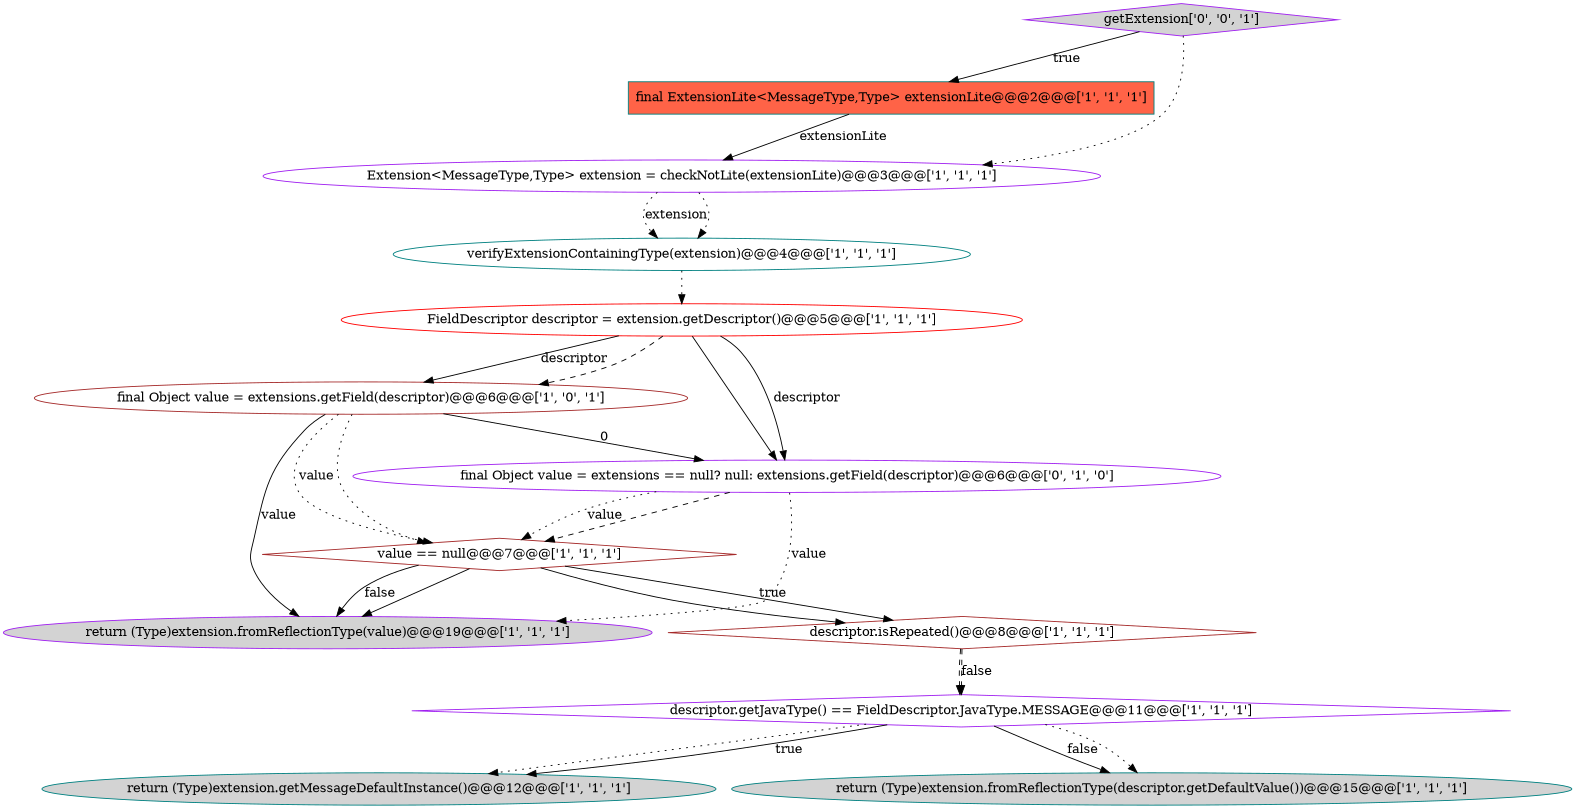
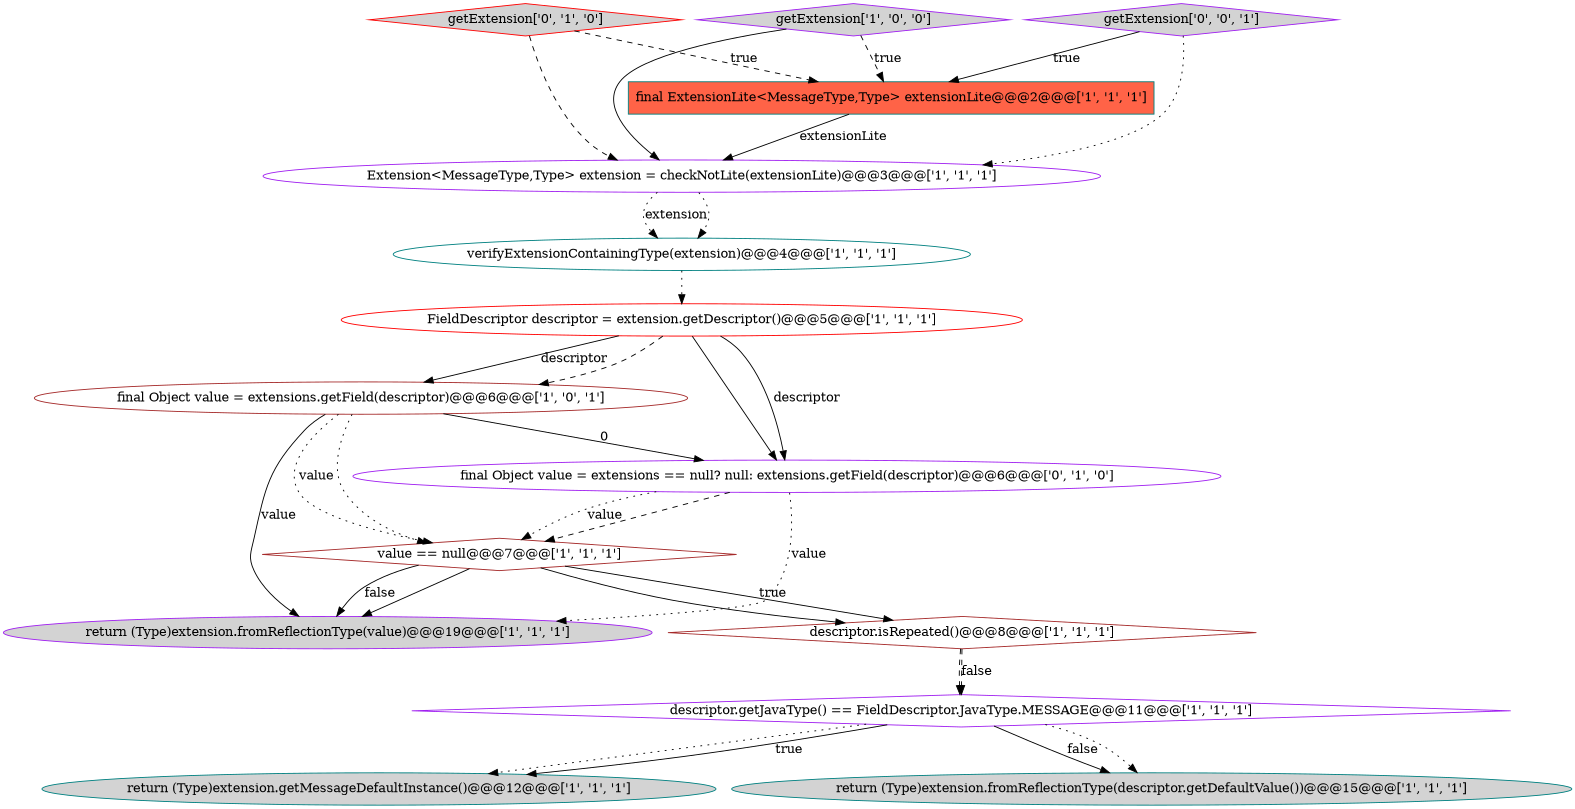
none -> (525, 20)
none -> (853, 20)
